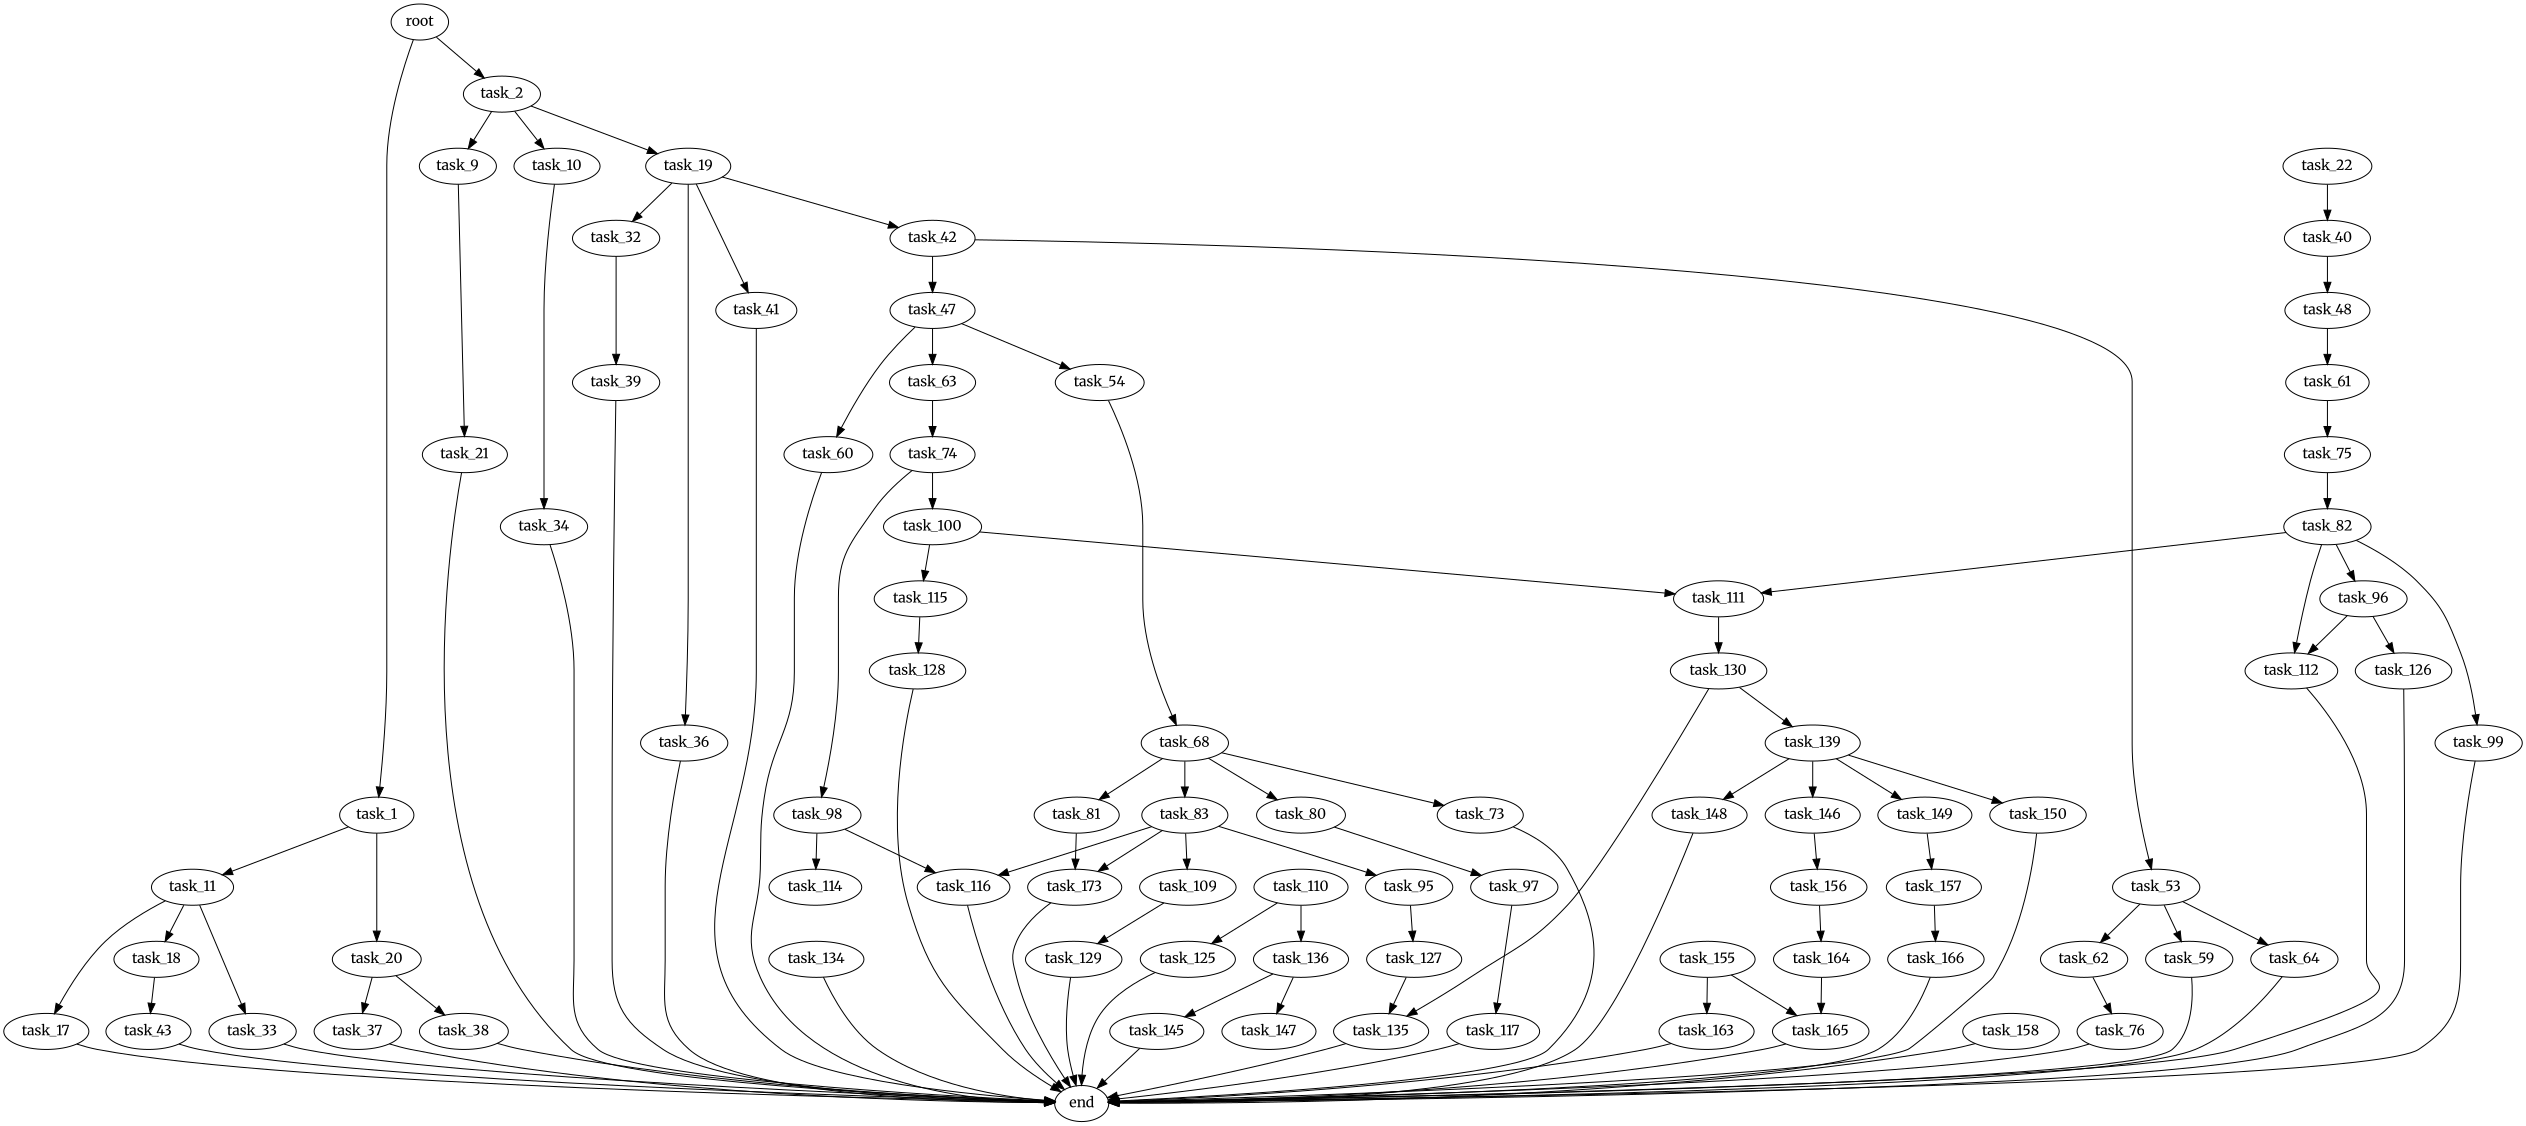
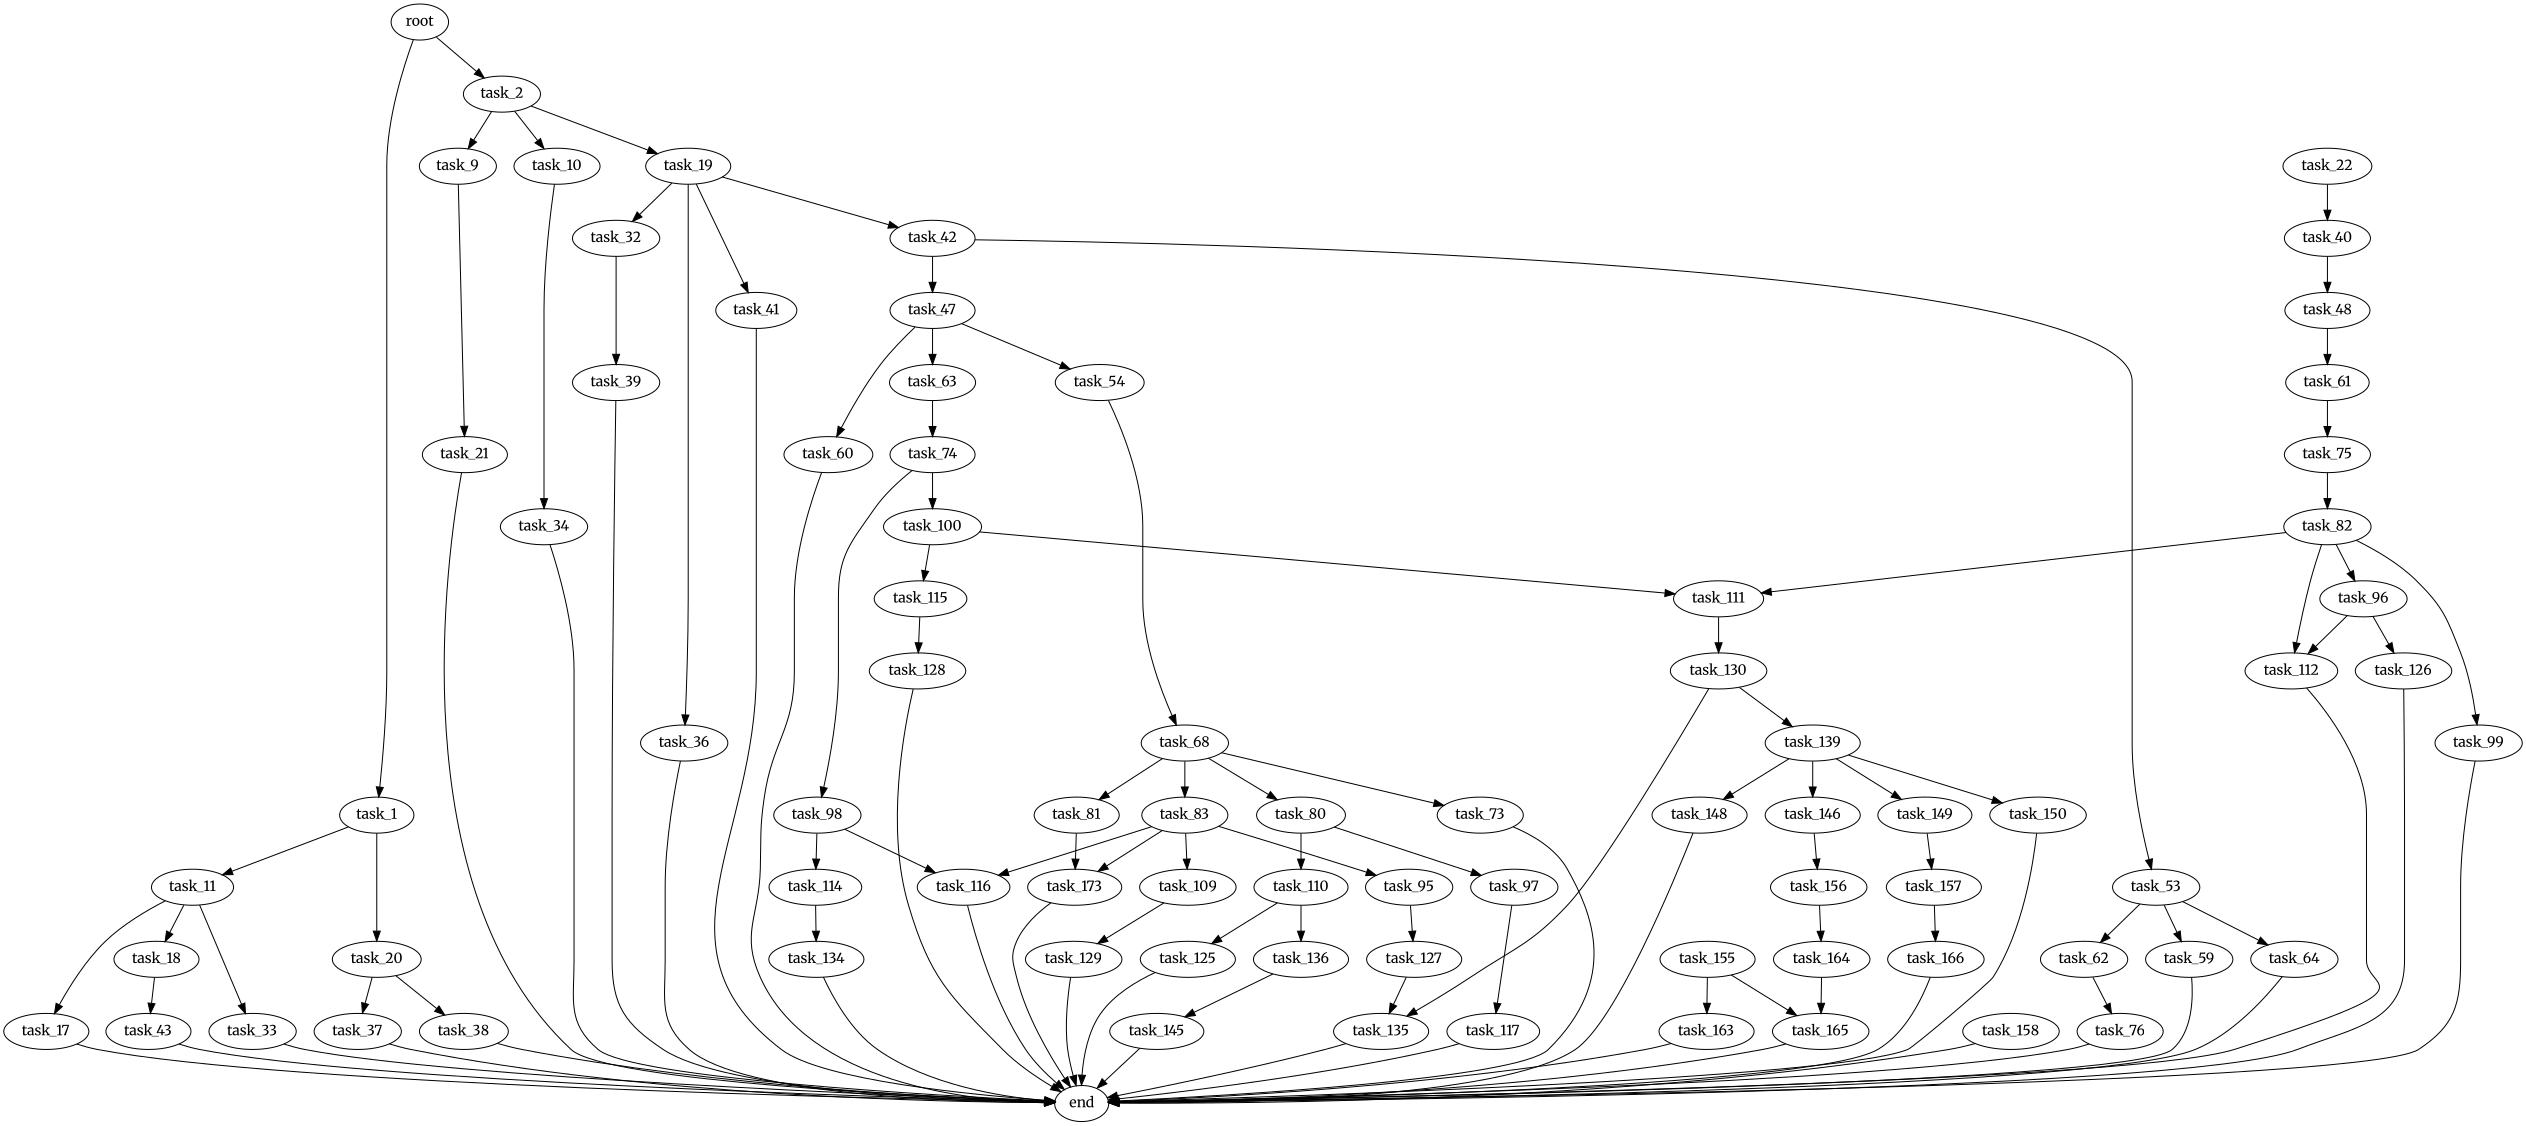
none -> (1301, 845)
none -> (816, 918)
(1269, 1031) -> none
